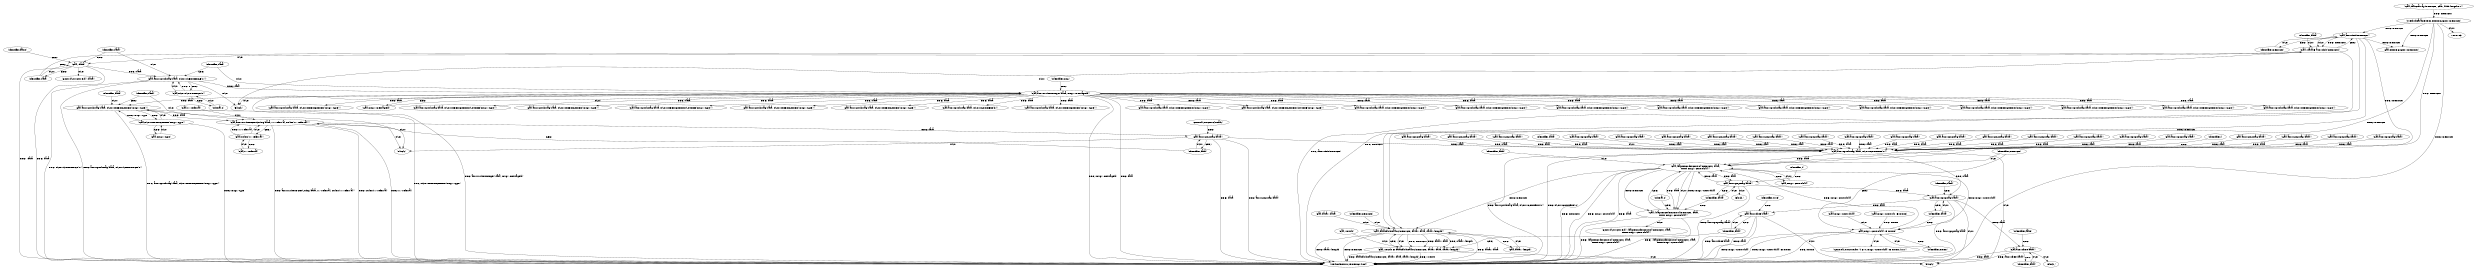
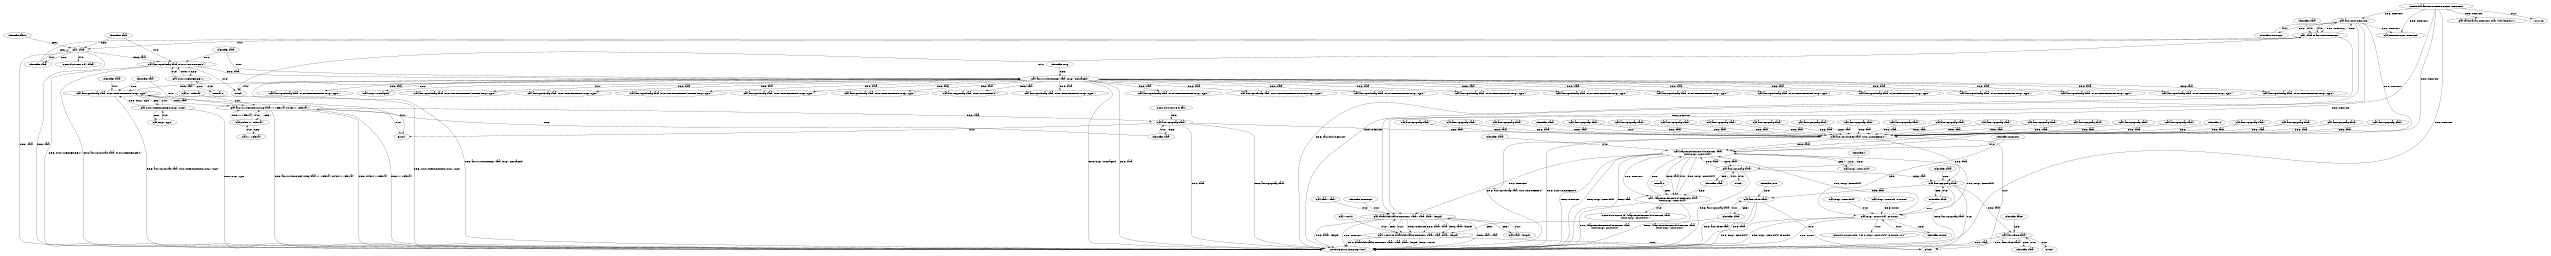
(2434, 13) -> (2461, 13)
(970, 108) -> (970, 93)
(1326, 151) -> (1331, 137)
(1859, 151) -> (1858, 137)
